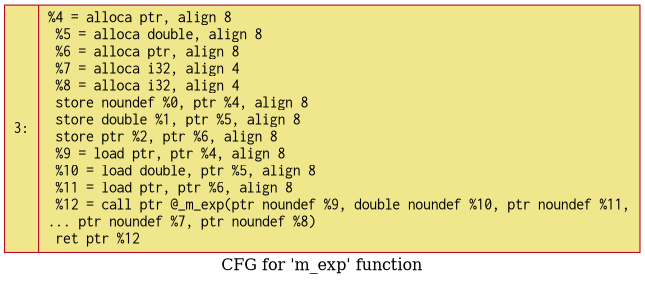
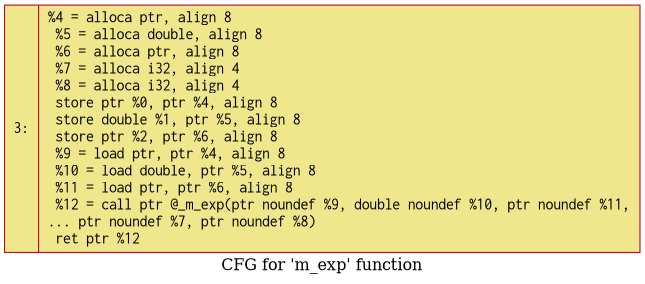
(178, 103) -> (163, 103)
